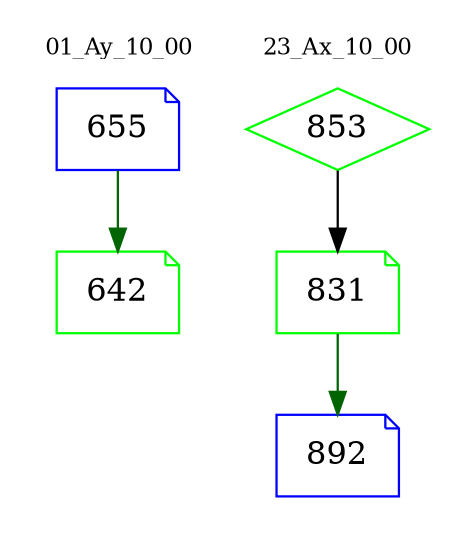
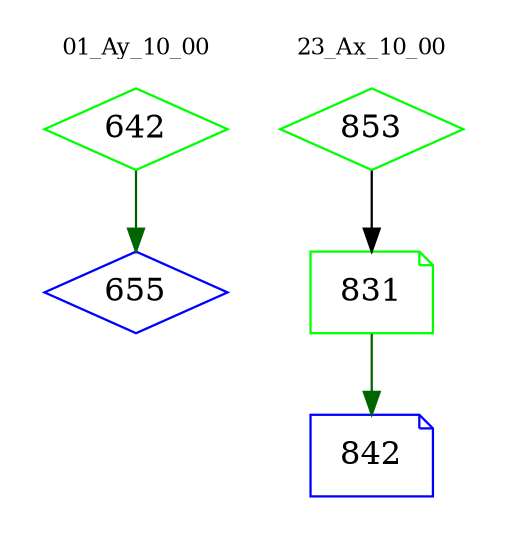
(118, 129) -> (136, 292)
(118, 200) -> (136, 200)
(118, 292) -> (136, 129)
(338, 456) -> (372, 456)
